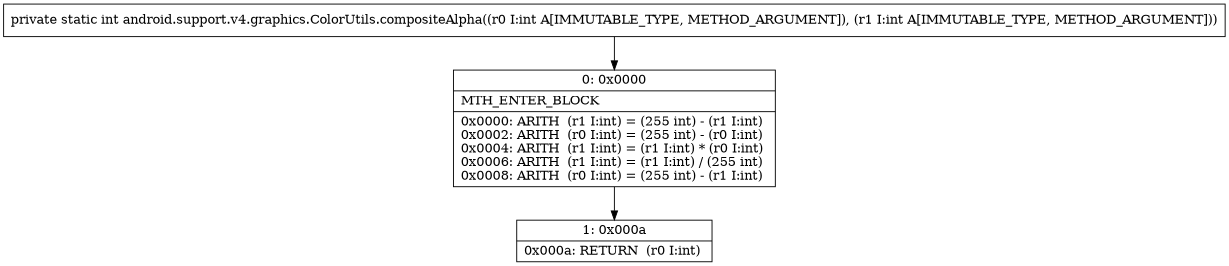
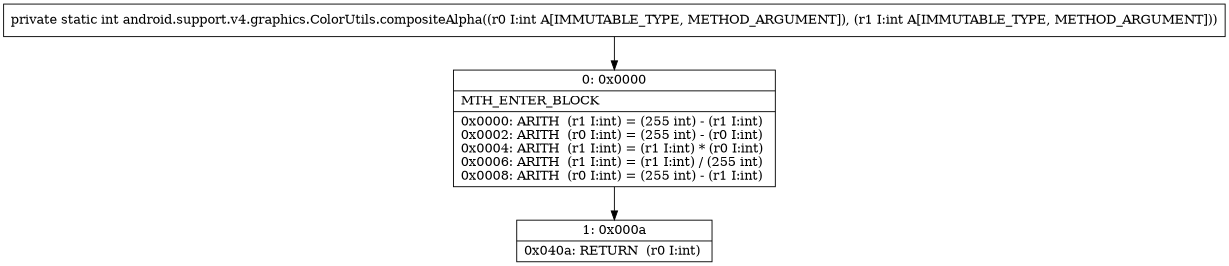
(614, 251) -> (614, 251)
